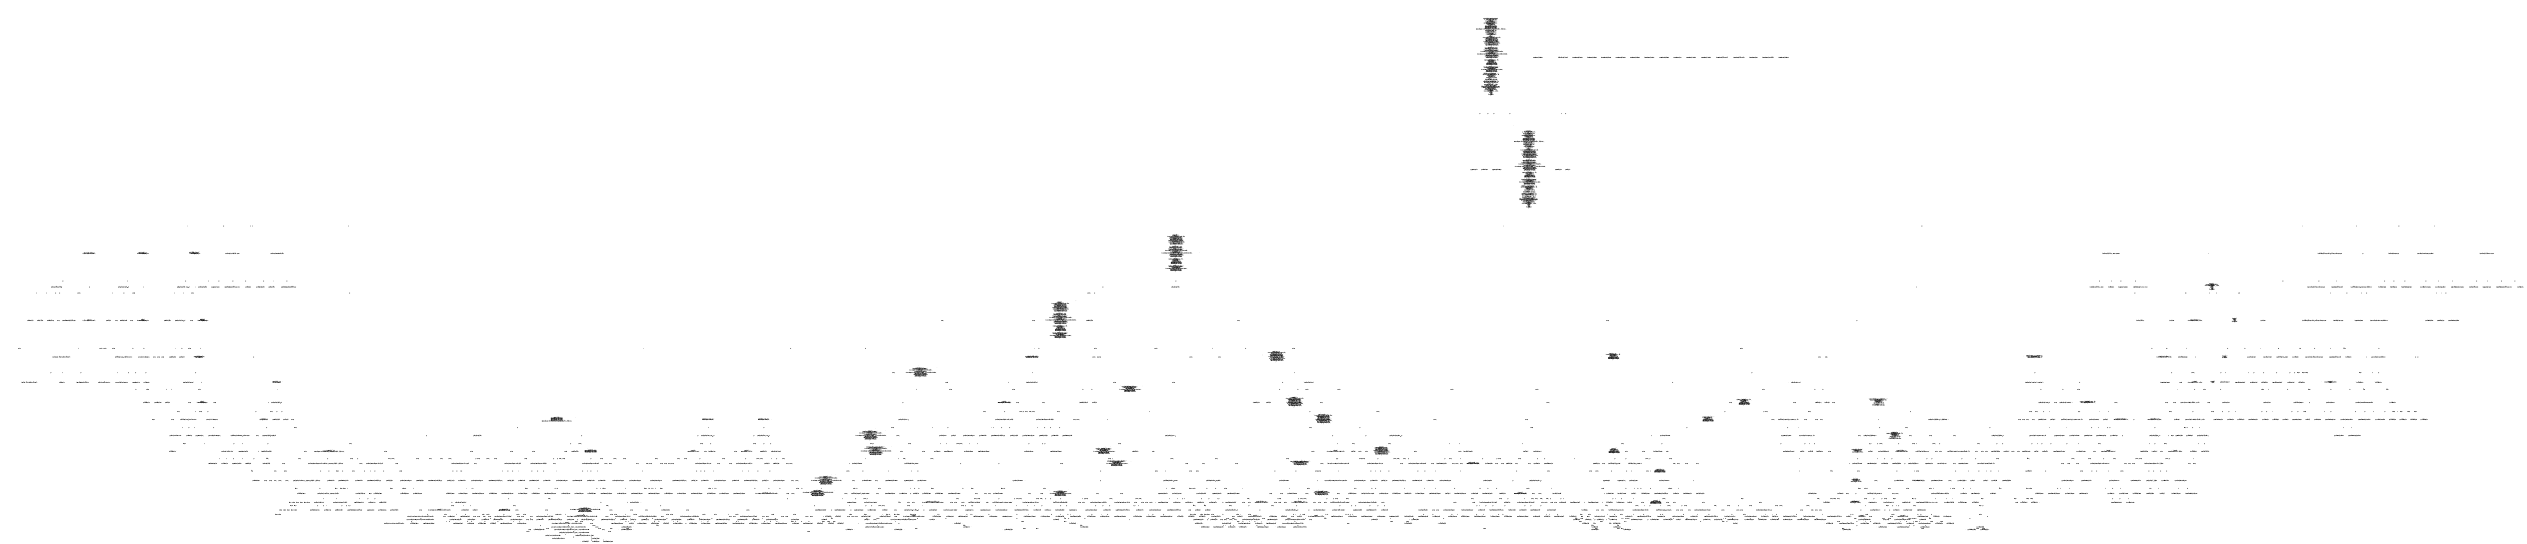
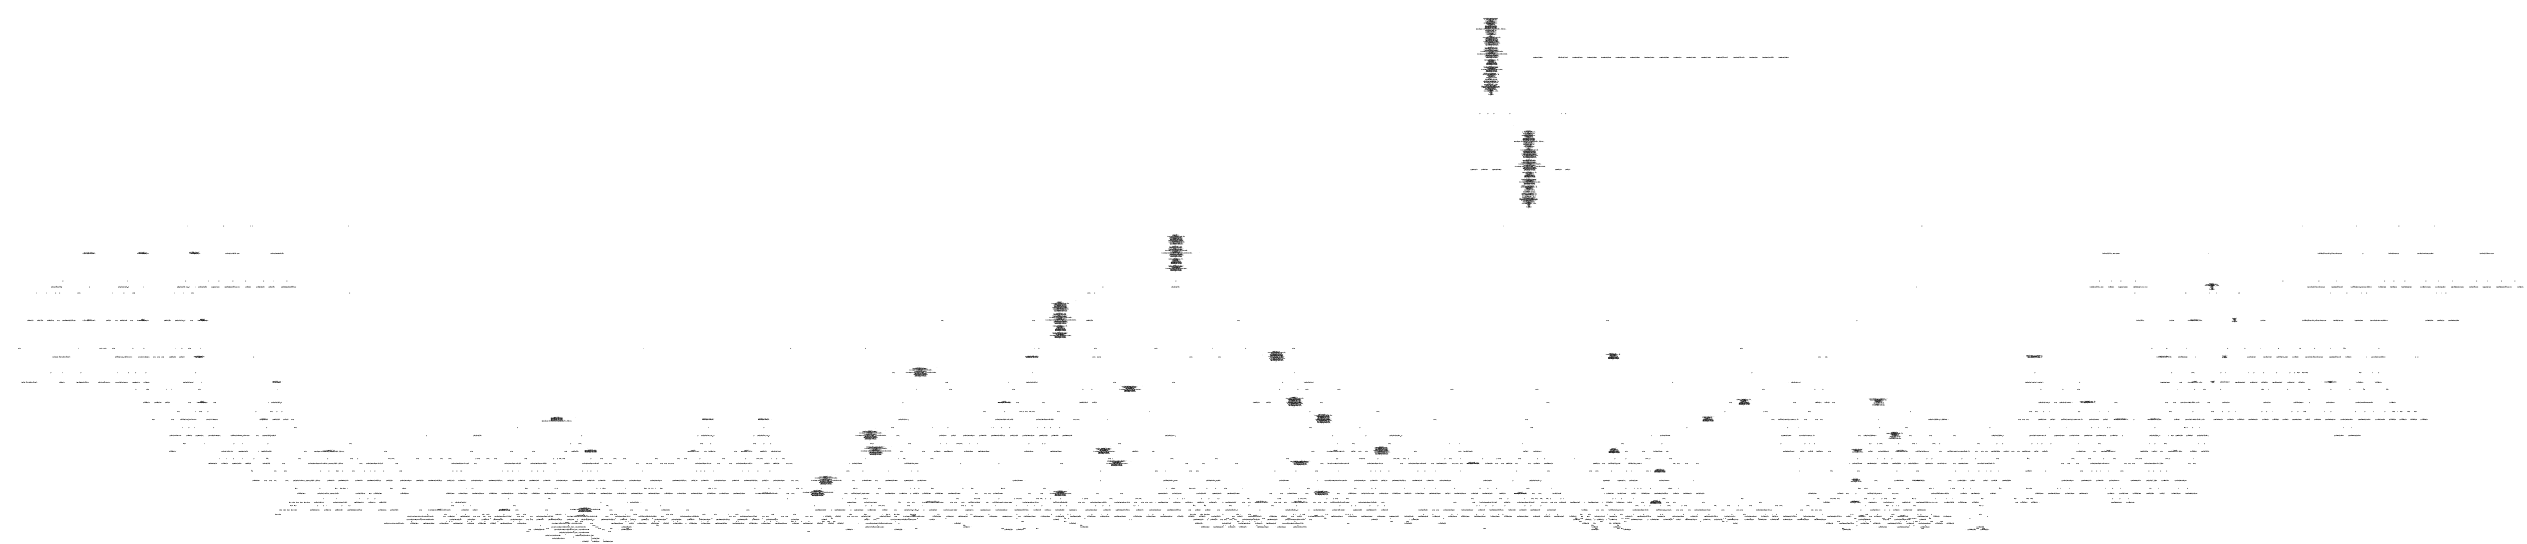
(2059, 451) -> none
(1937, 481) -> none
none -> (2100, 481)
(1345, 493) -> none
(417, 494) -> none
(371, 510) -> none
(1209, 515) -> (1239, 504)
none -> (1878, 516)
none -> (444, 523)
none -> (1020, 530)
